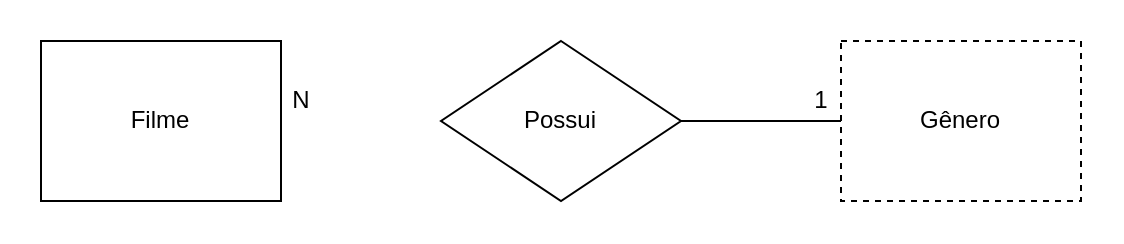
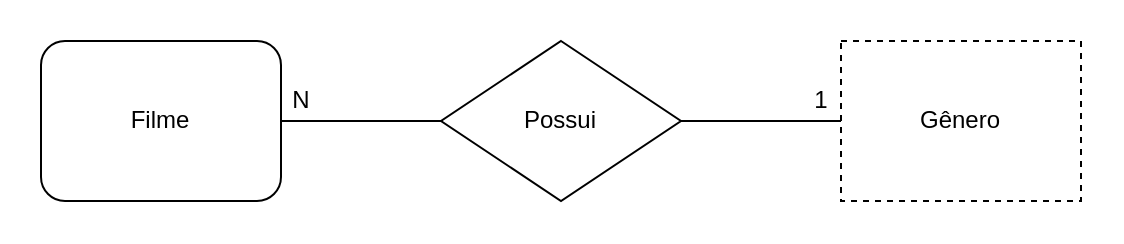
(161, 121) -> (161, 121)
none -> (361, 121)
